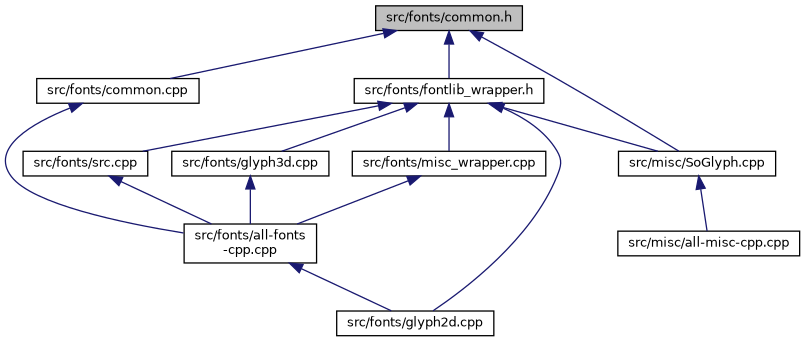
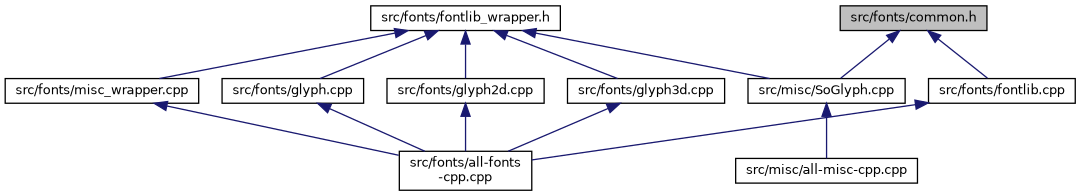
(449, 61) -> none
(118, 91) -> (1002, 91)
(85, 164) -> (293, 91)
(346, 290) -> (466, 134)
